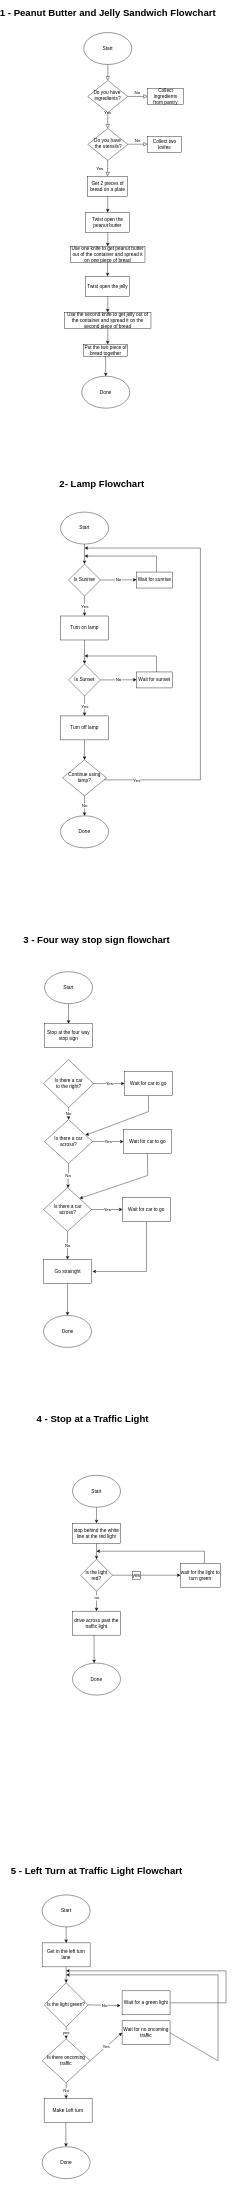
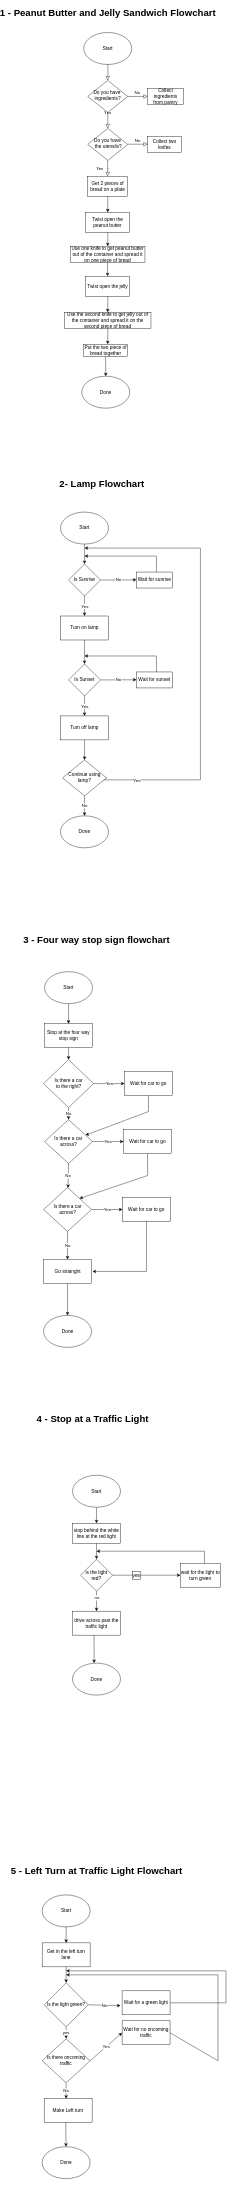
none -> (69, 1055)
